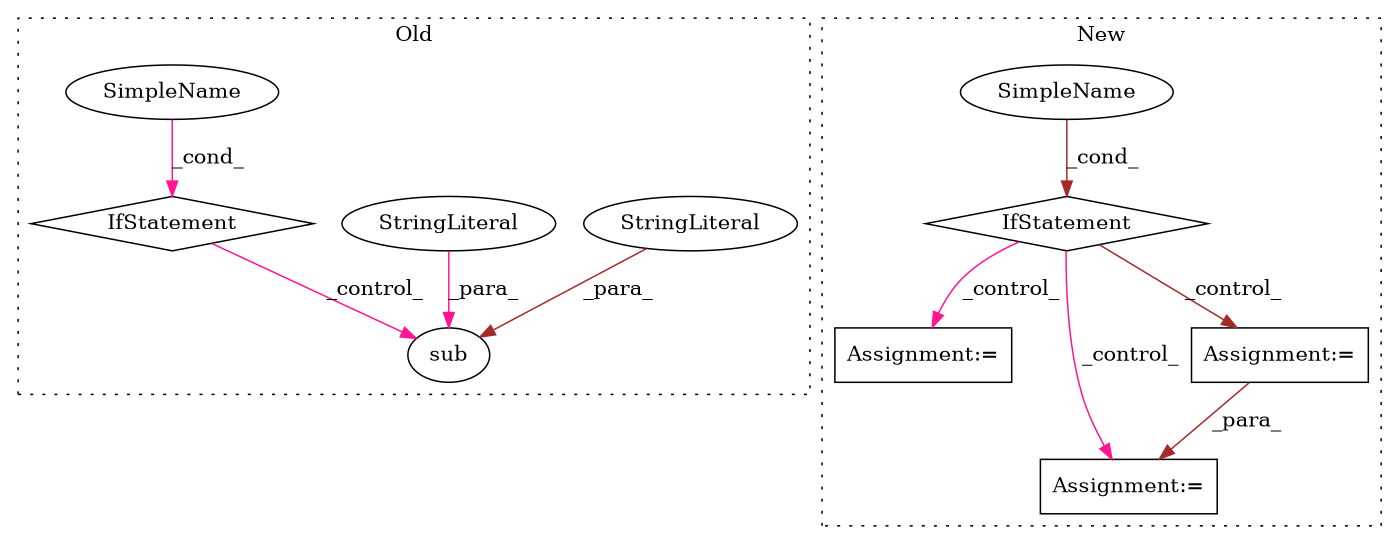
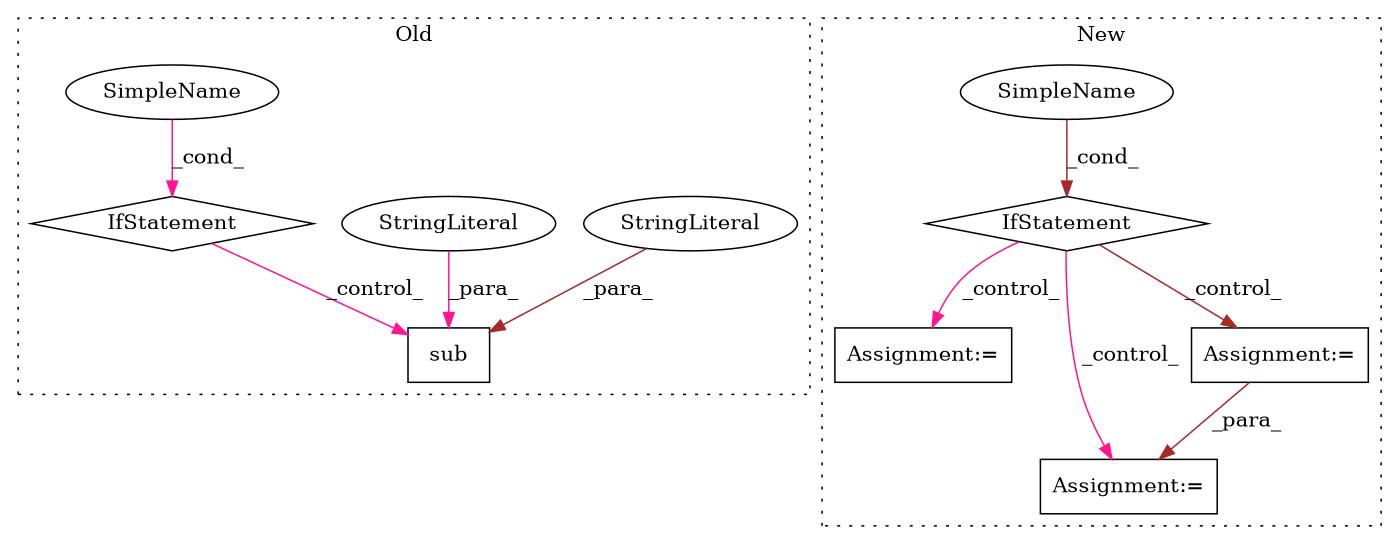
(449, 355) -> (449, 355)
